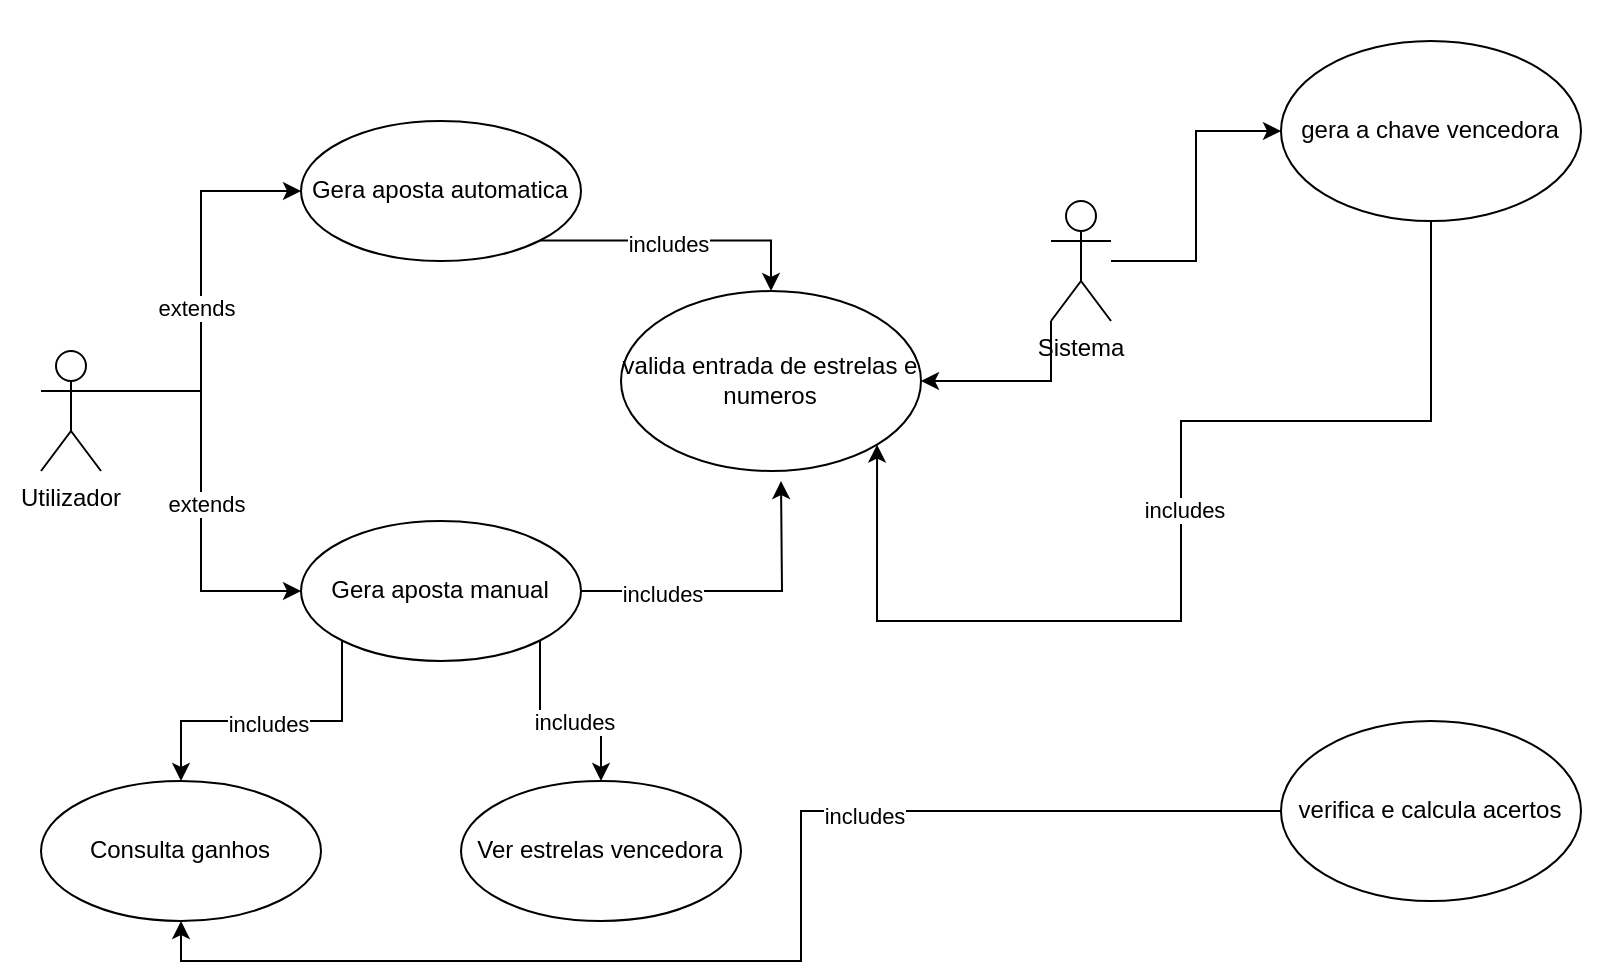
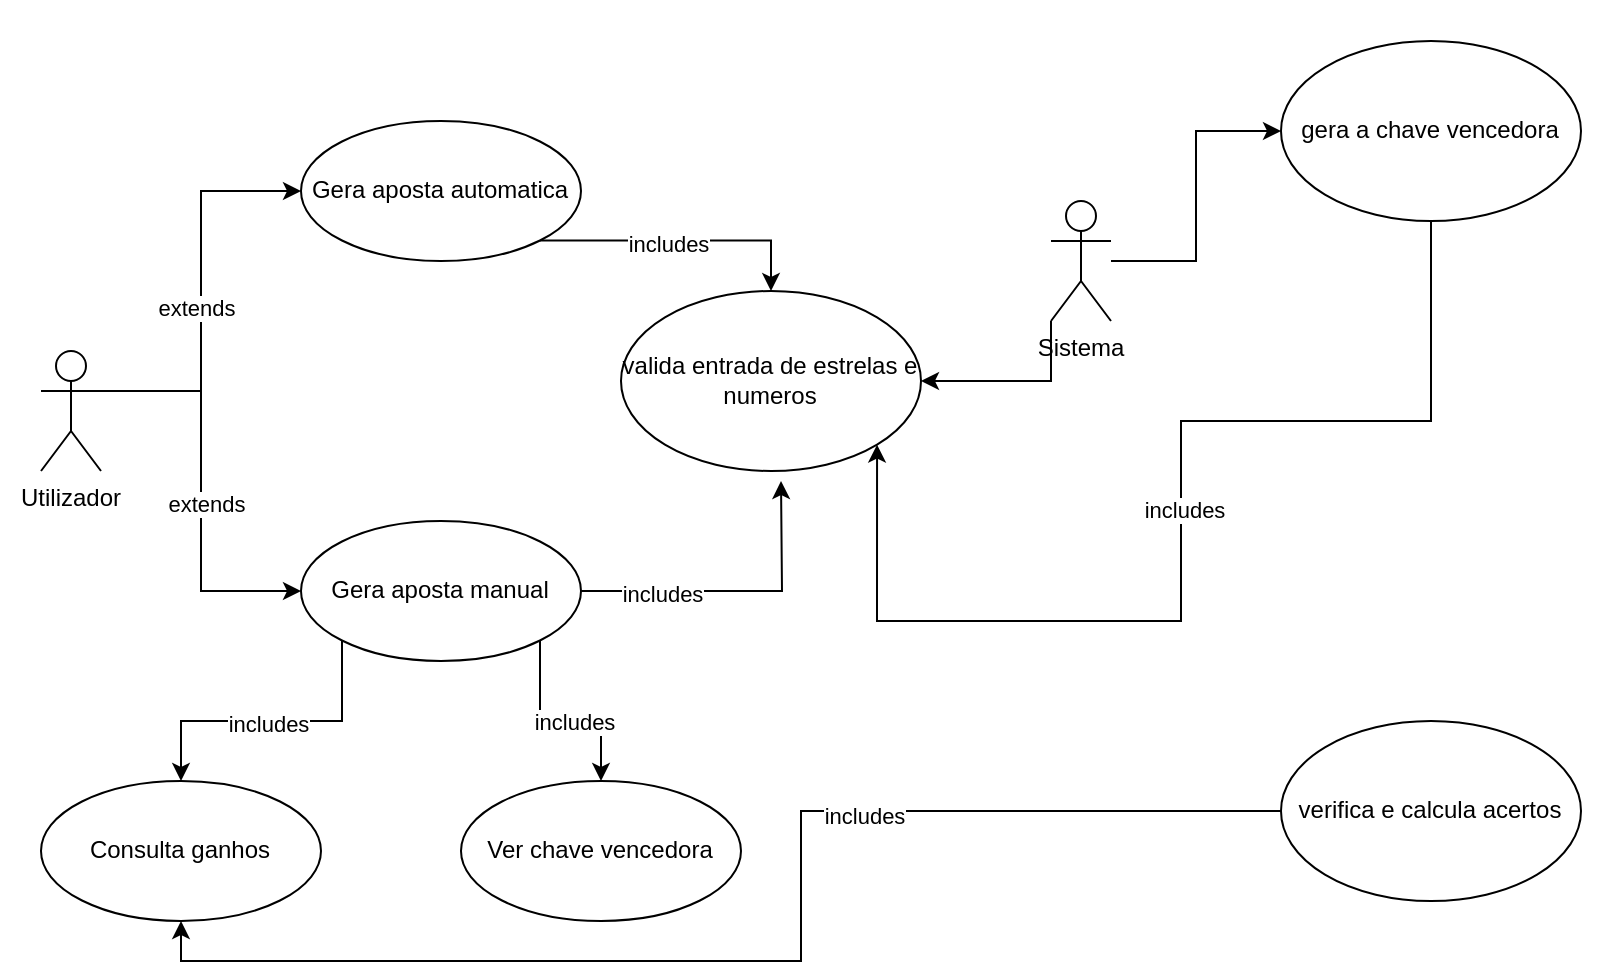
(601, 851) -> (601, 851)
